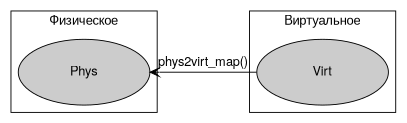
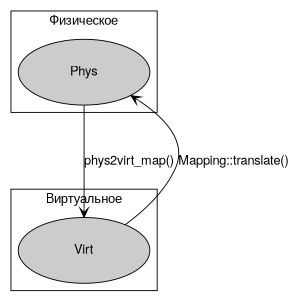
(203, 63) -> (233, 161)
none -> (84, 157)
